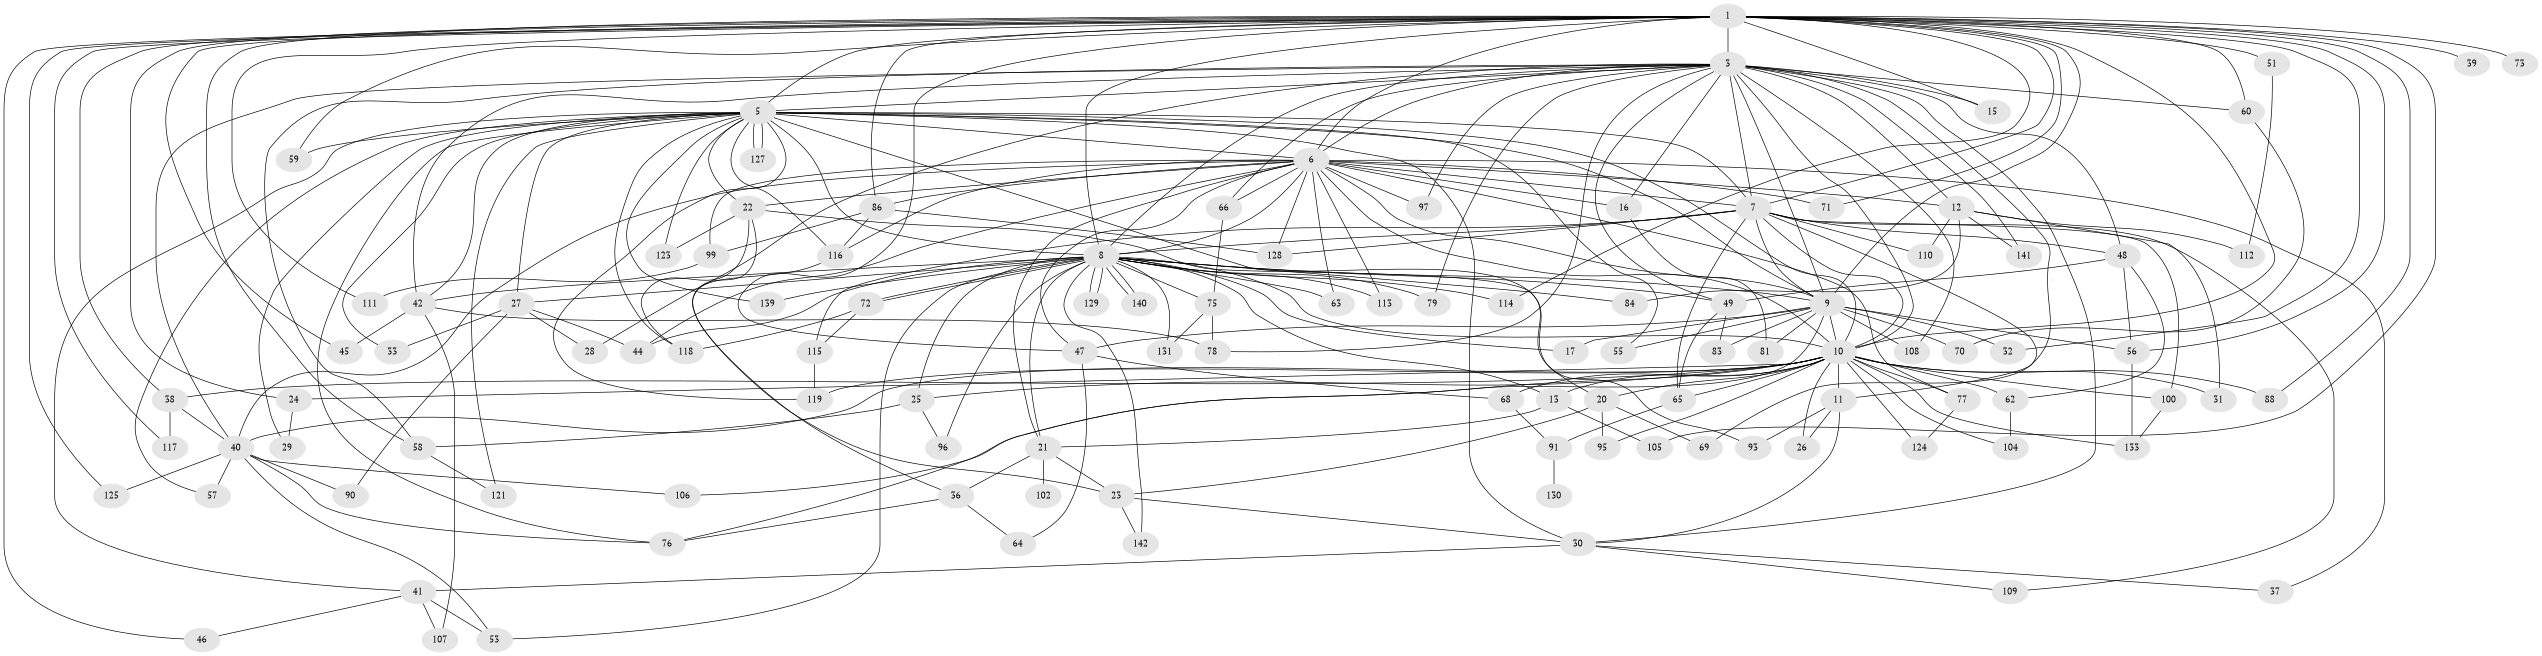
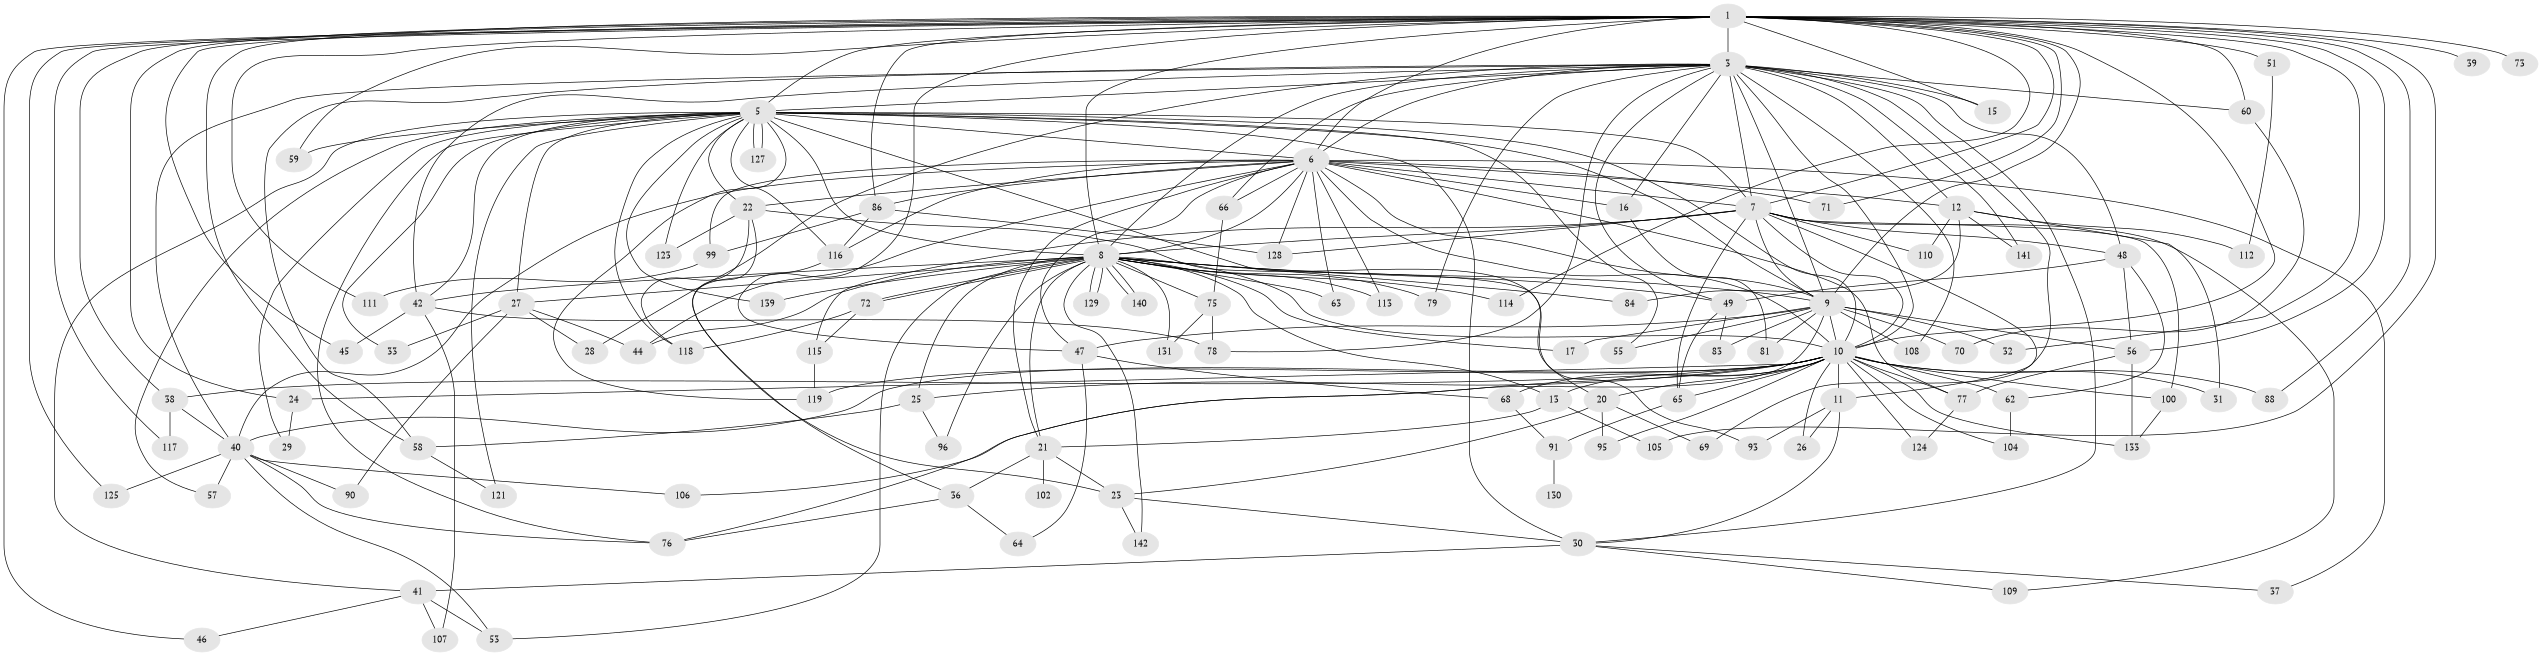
(1424, 208) -> none
none -> (2028, 377)
